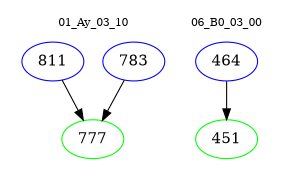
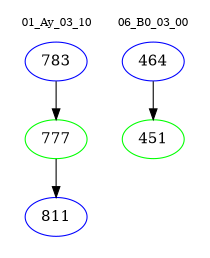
(70, 95) -> (56, 173)
